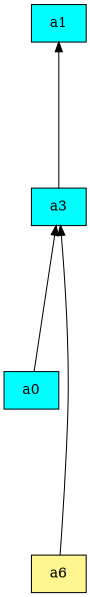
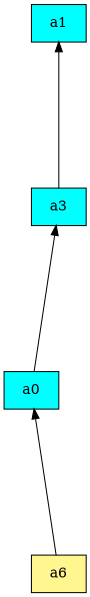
(68, 396) -> (46, 487)
